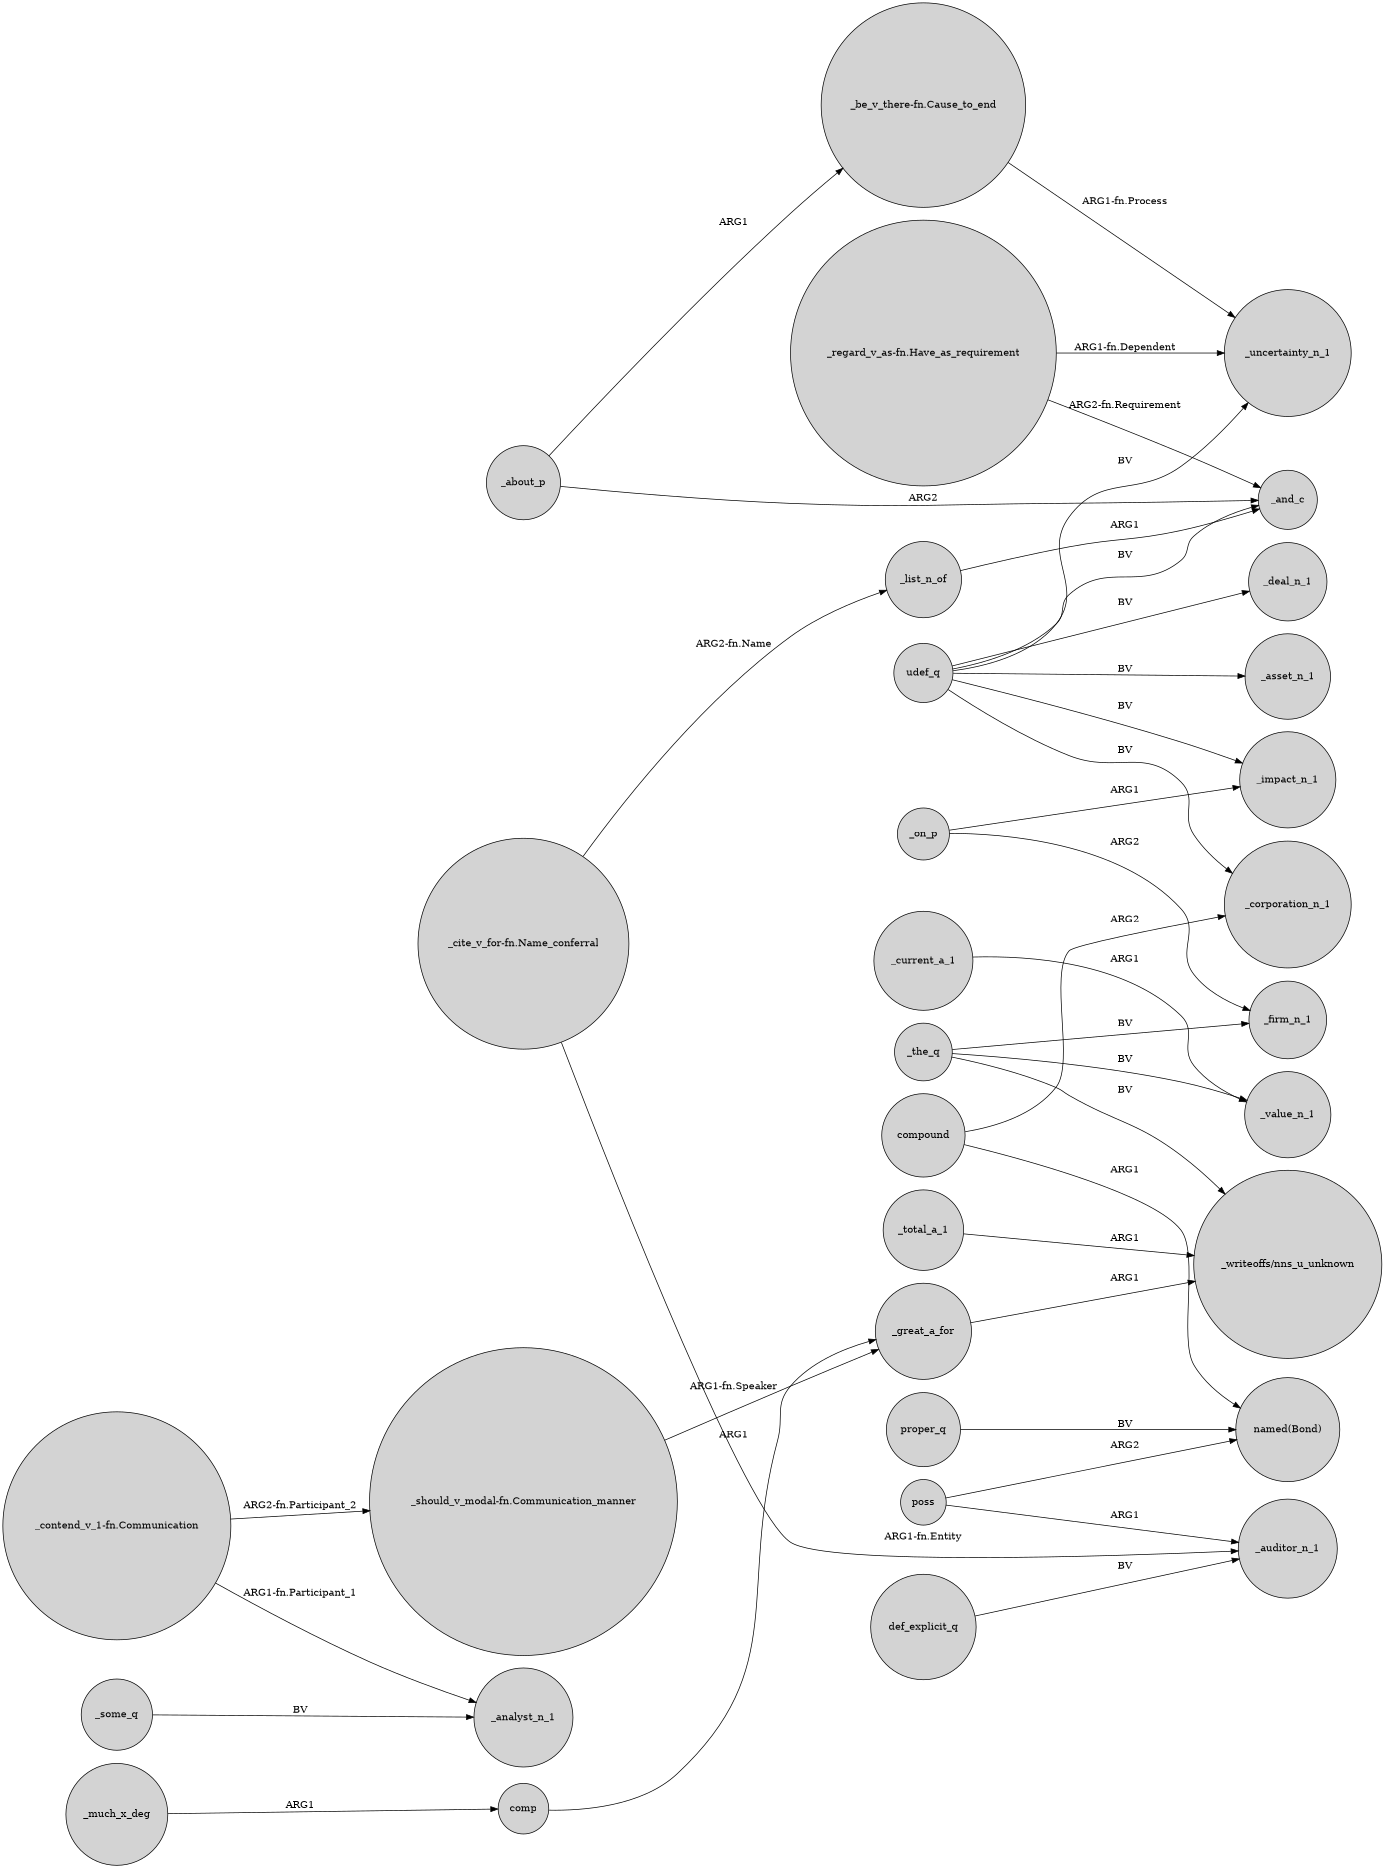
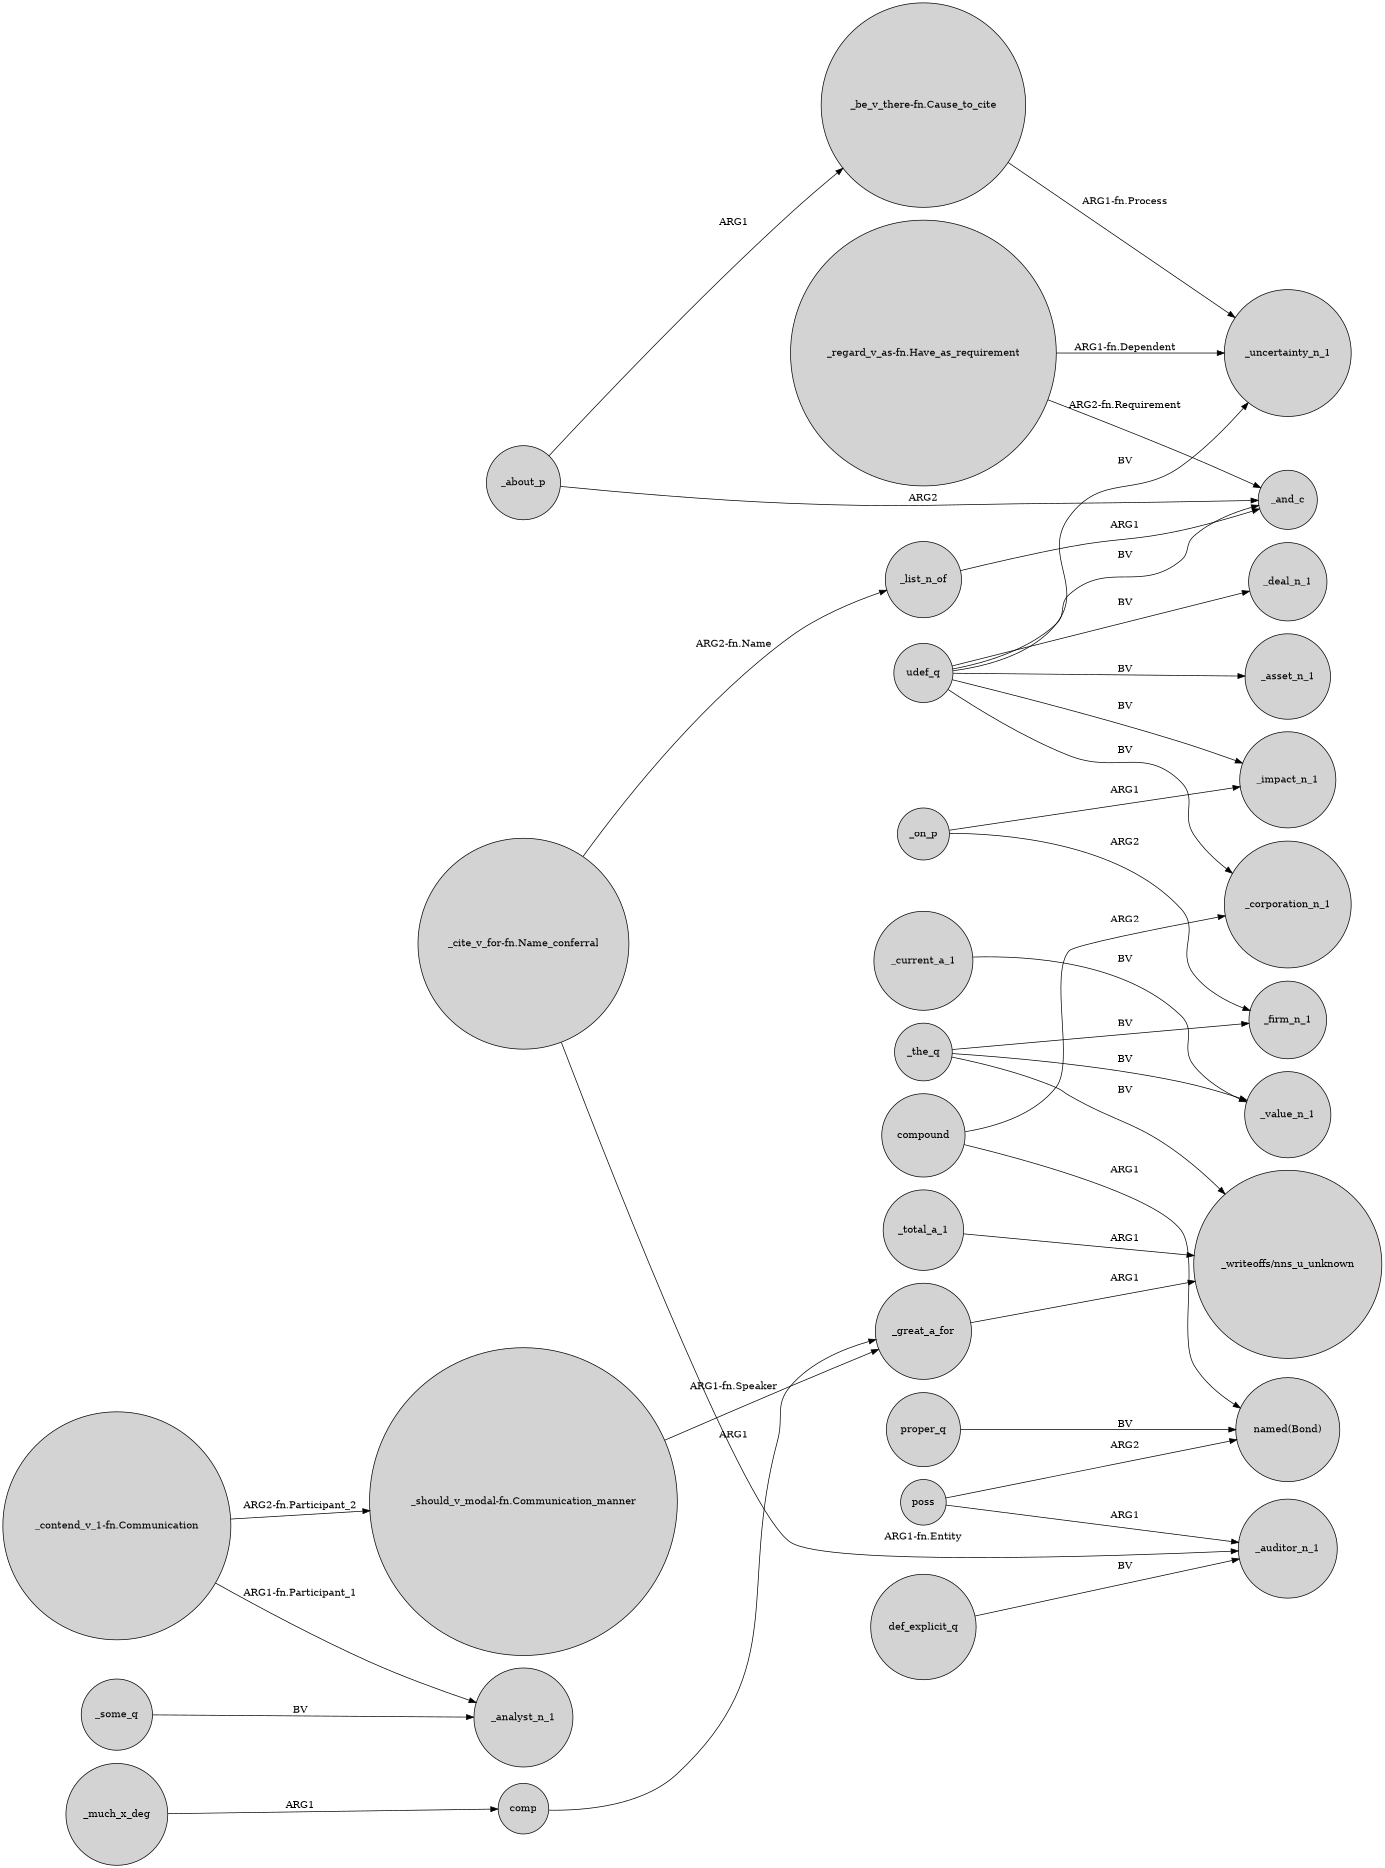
(923, 105) -> (923, 105)
(1125, 959) -> (1125, 959)
